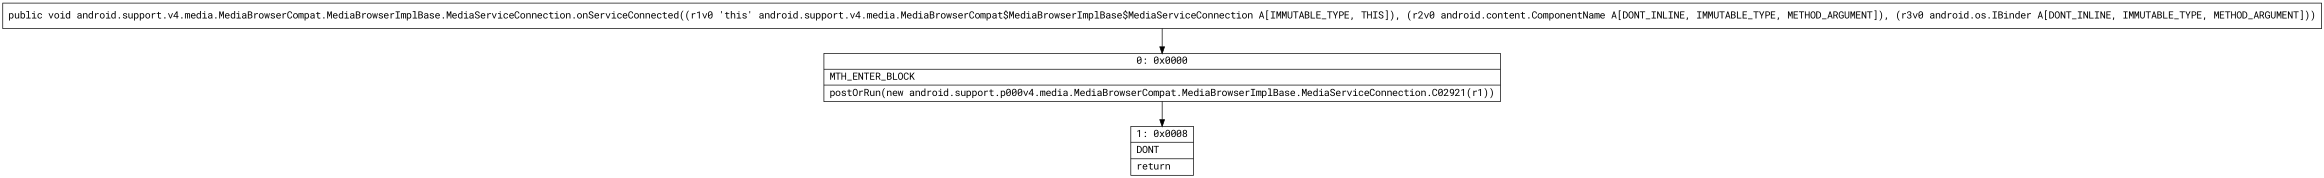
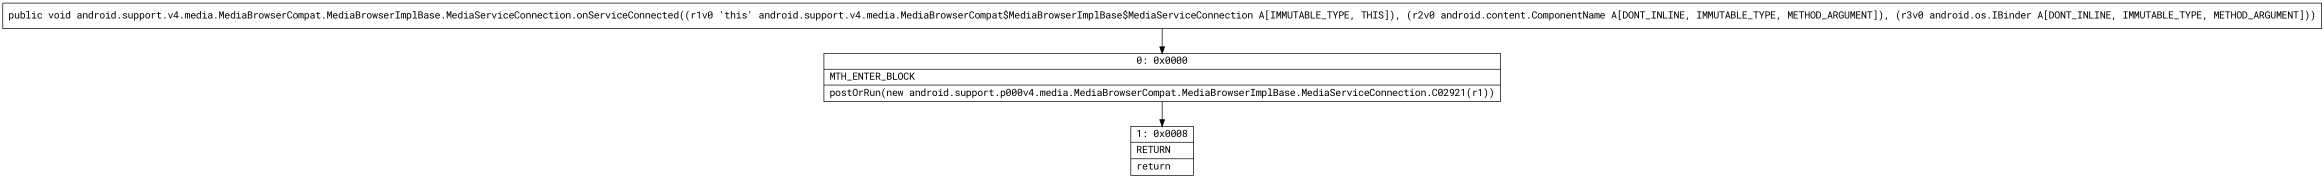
(1148, 150) -> (1154, 150)
